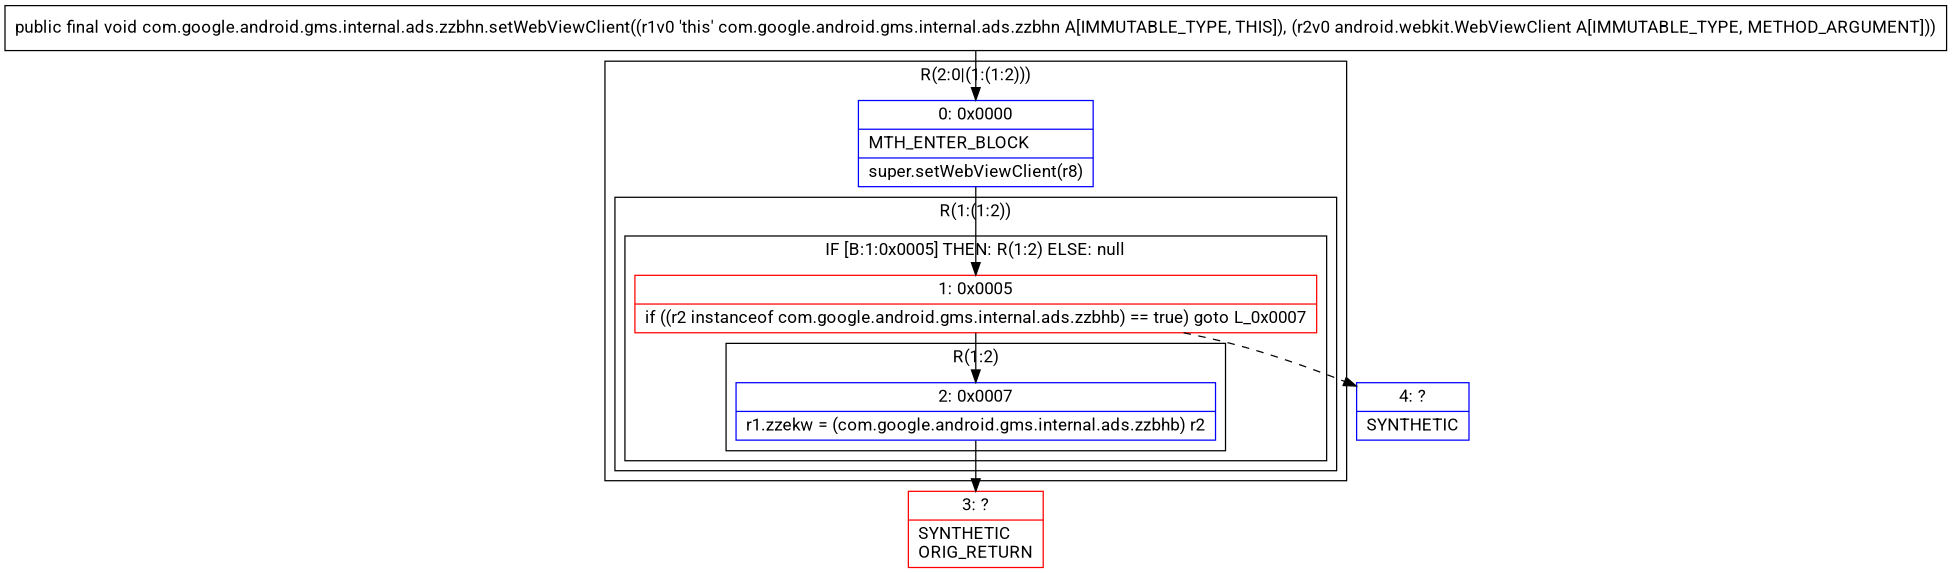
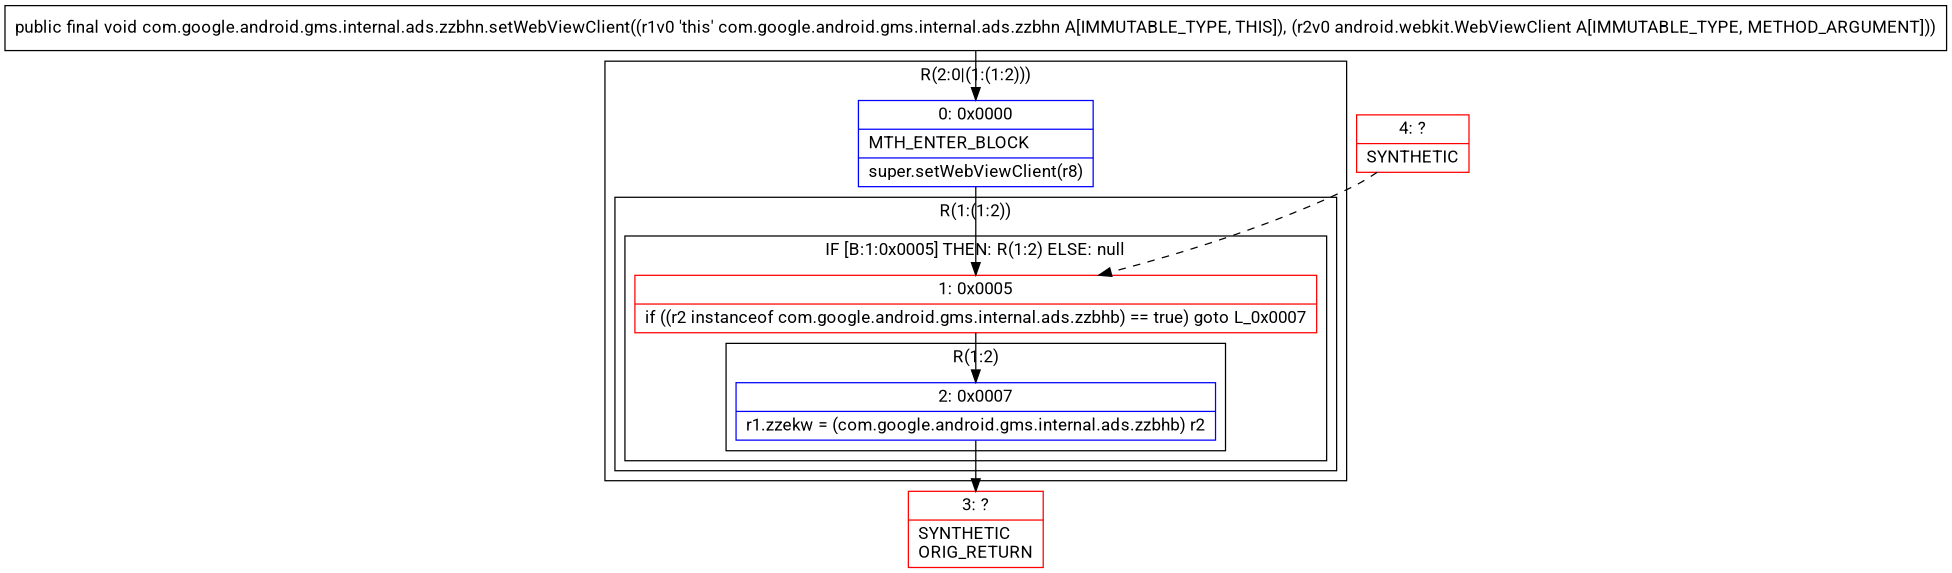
(1265, 353) -> (1254, 228)
(1413, 411) -> (1413, 144)
